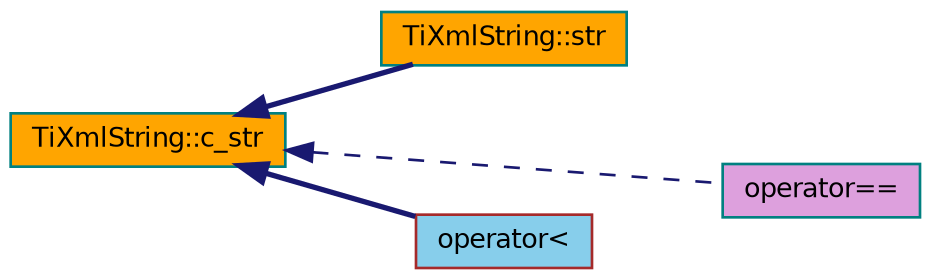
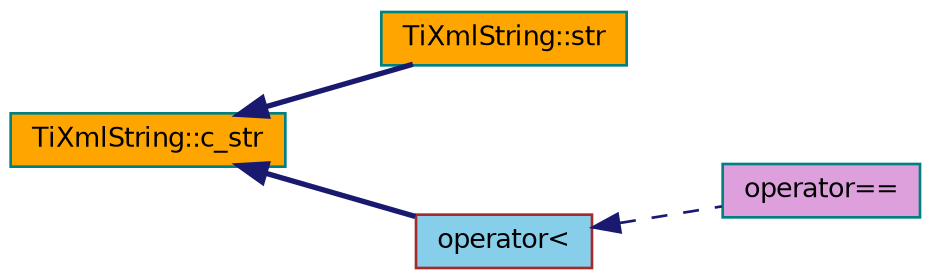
(518, 168) -> (671, 215)
